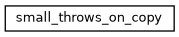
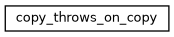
(90, 18) -> (87, 18)
